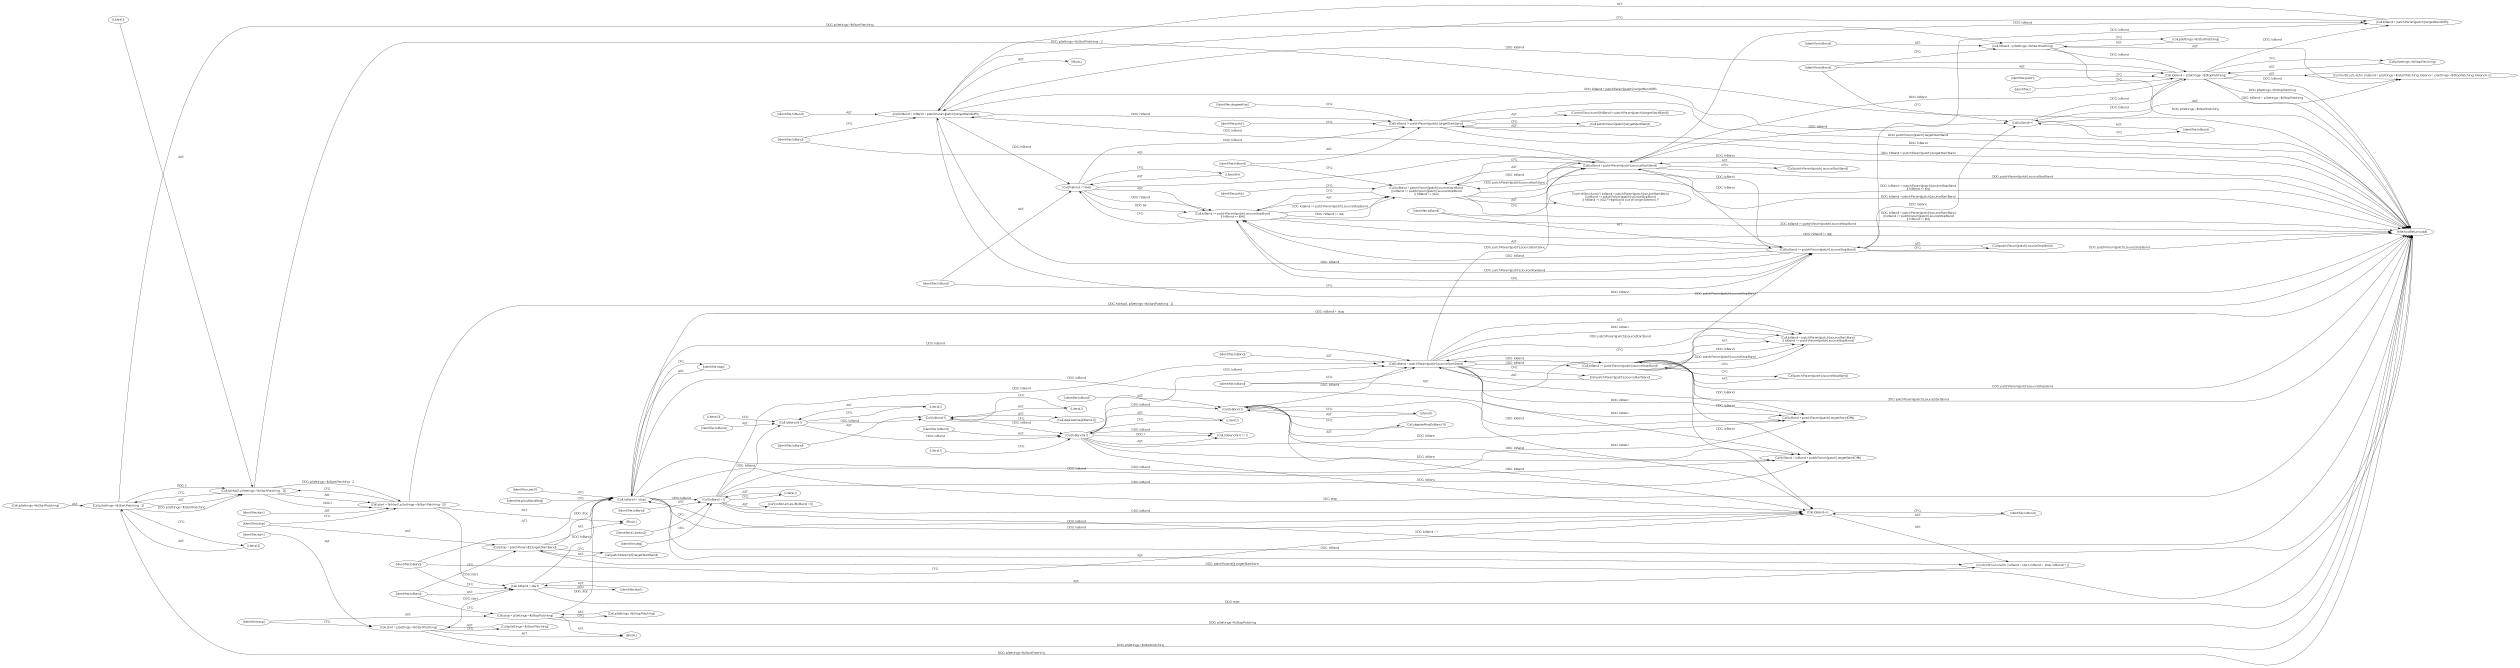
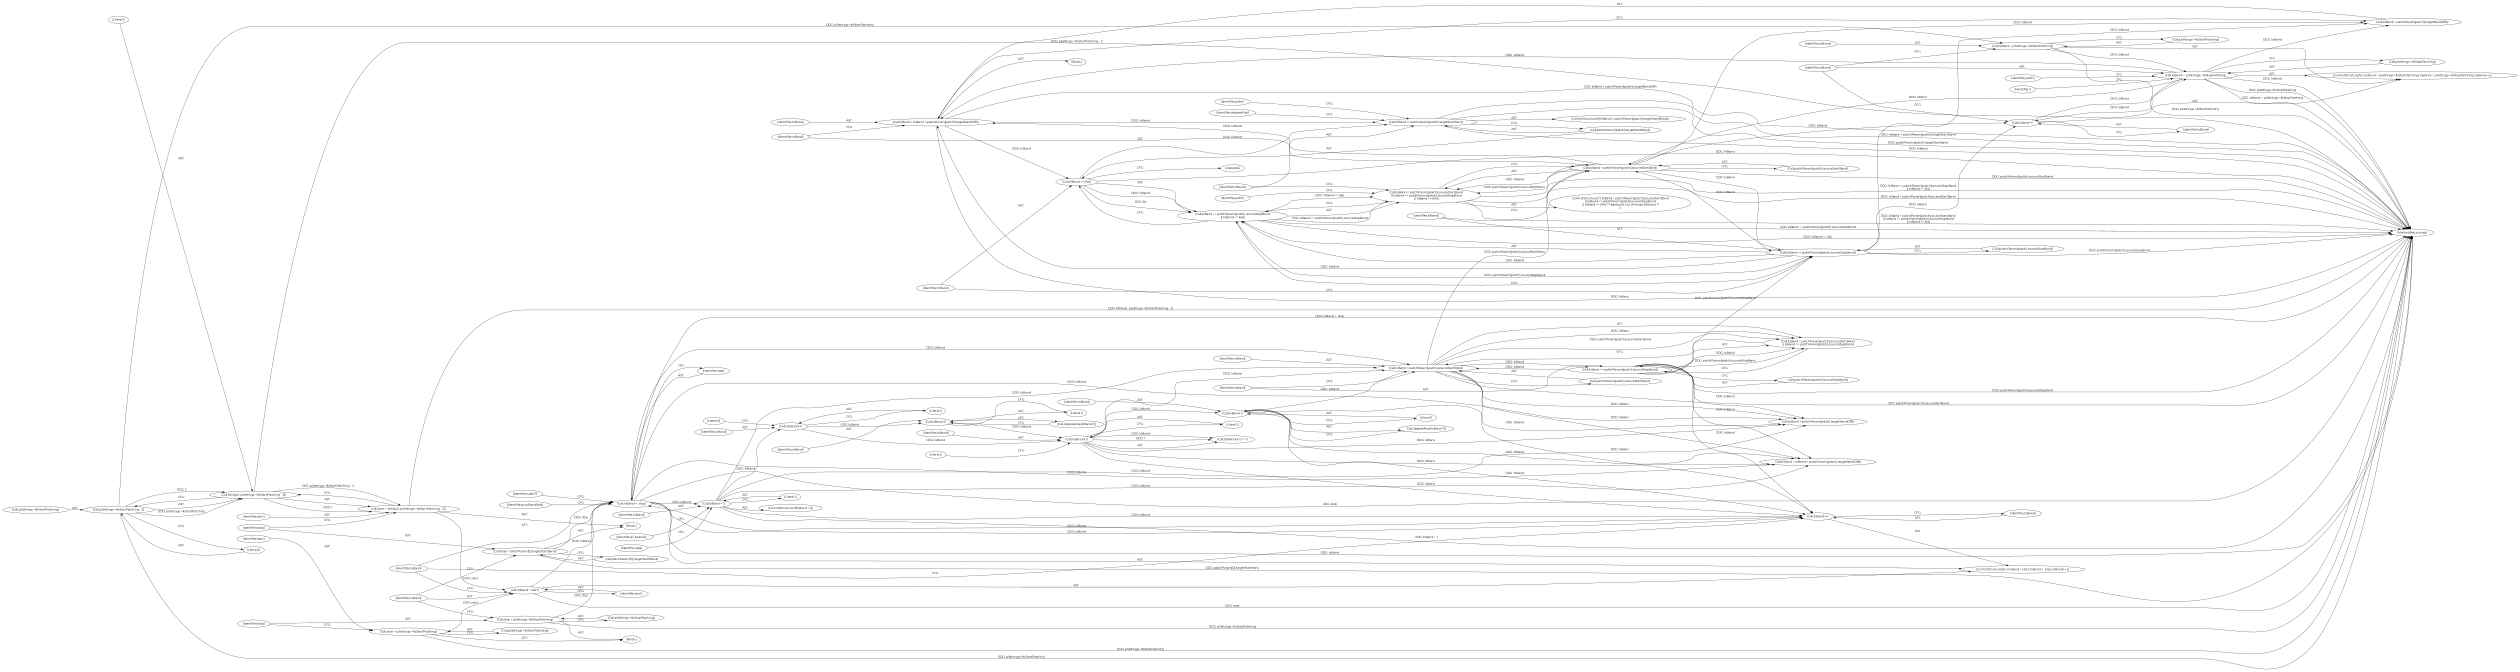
(1157, 179) -> (1348, 151)
